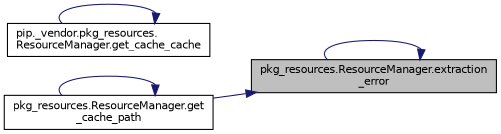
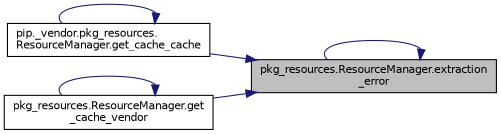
none -> (228, 56)
(109, 112) -> (109, 112)
